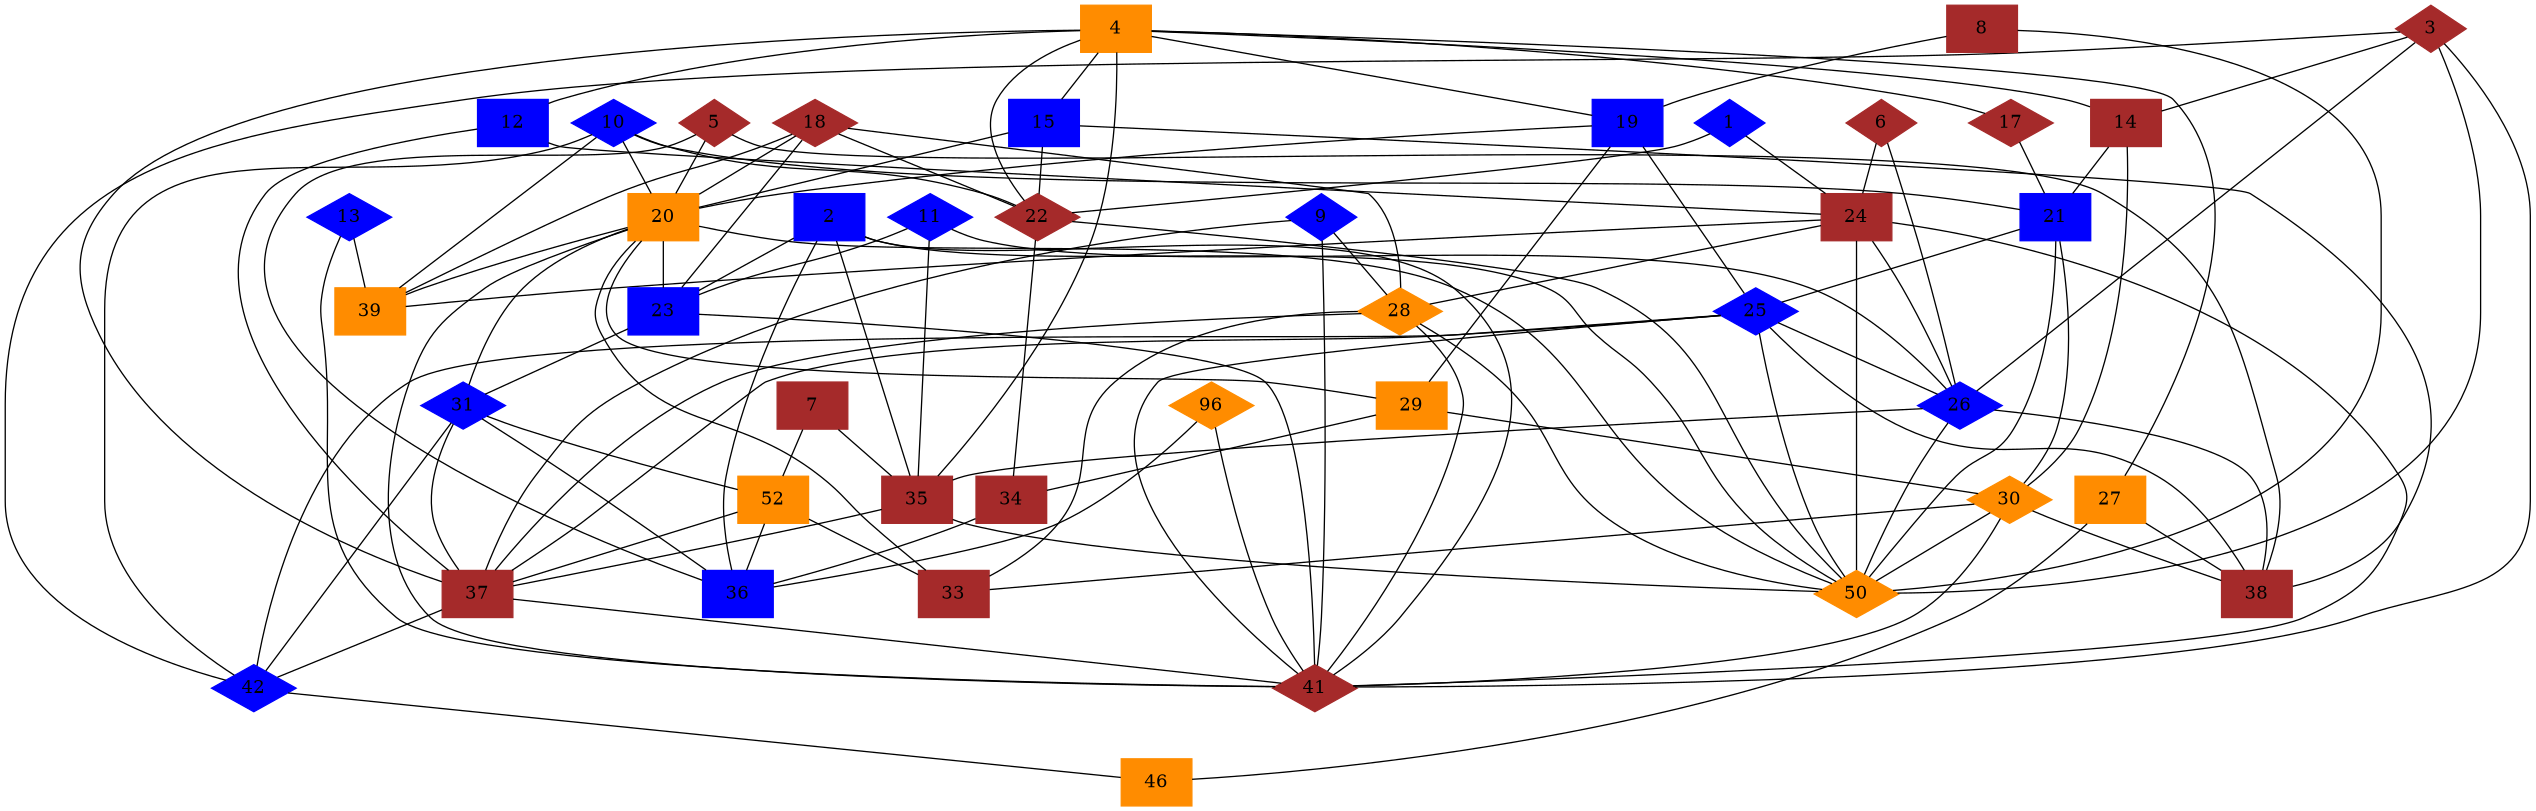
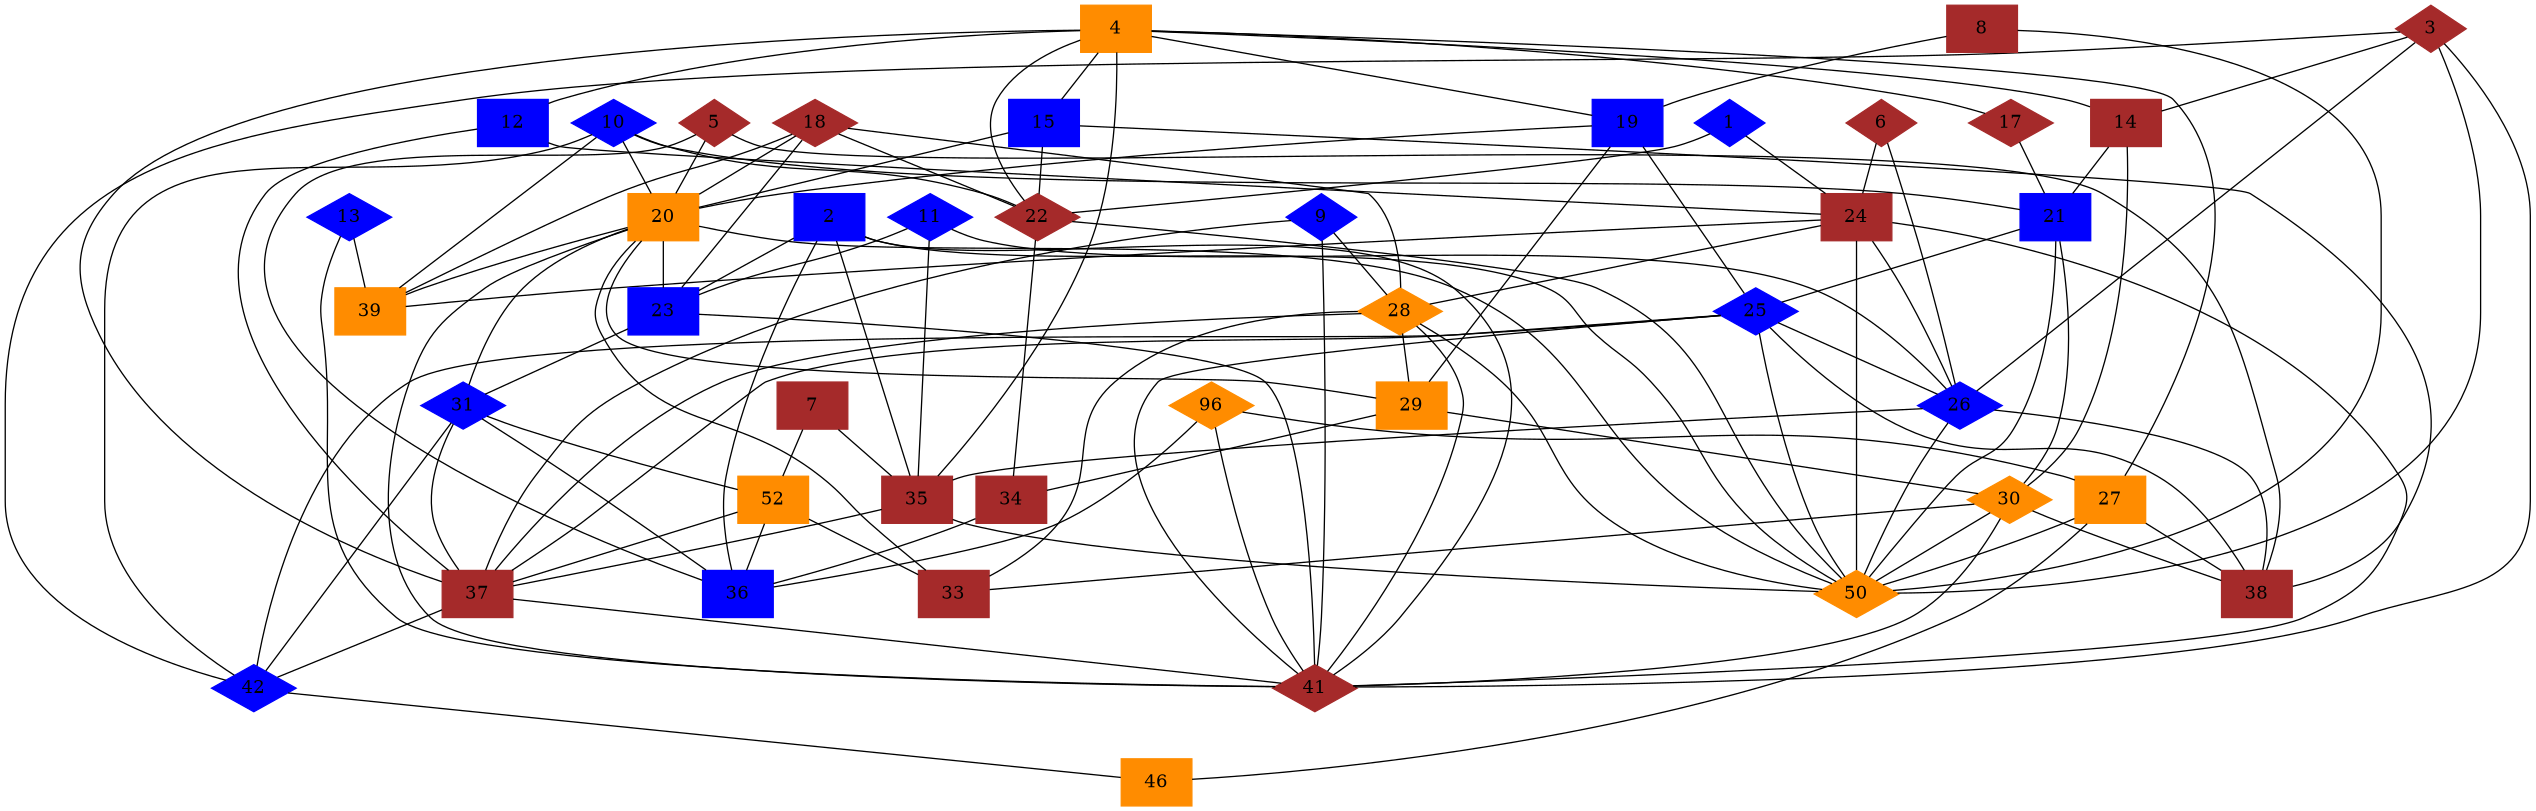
none -> (1406, 358)
none -> (1681, 437)
none -> (1994, 549)
